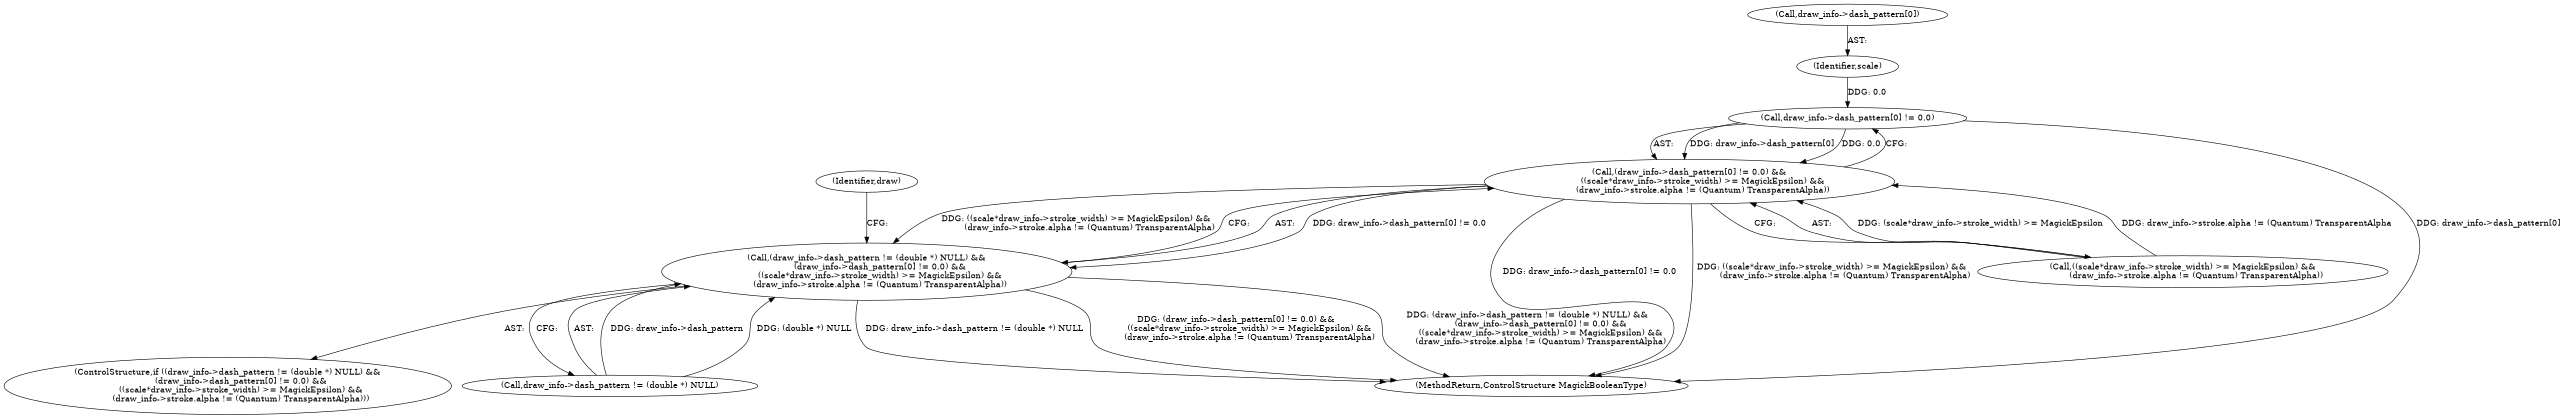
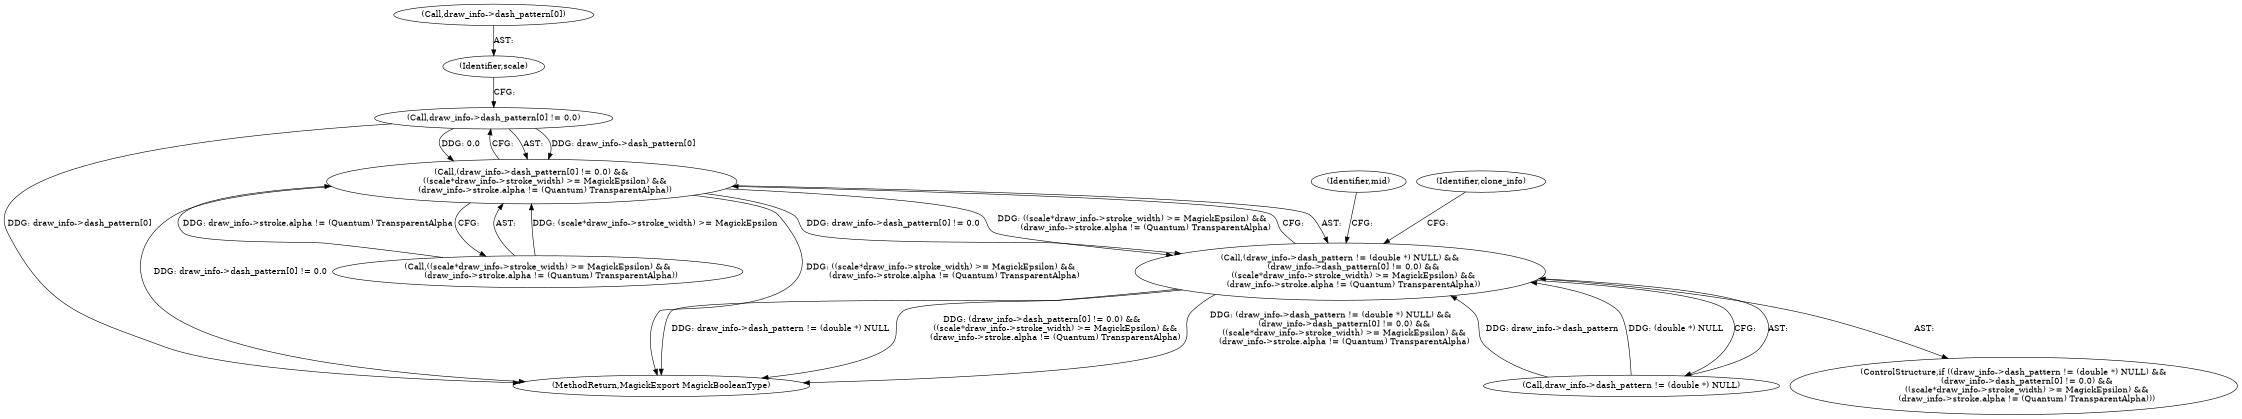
(1867, 92) -> (506, 92)
(867, 182) -> (1359, 182)
none -> (1481, 182)
(1531, 386) -> (661, 386)
